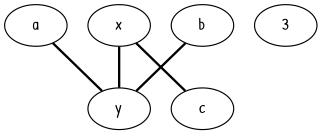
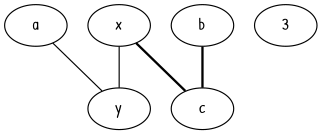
(166, 62) -> (202, 67)
(77, 67) -> (77, 67)
(119, 67) -> (119, 67)
